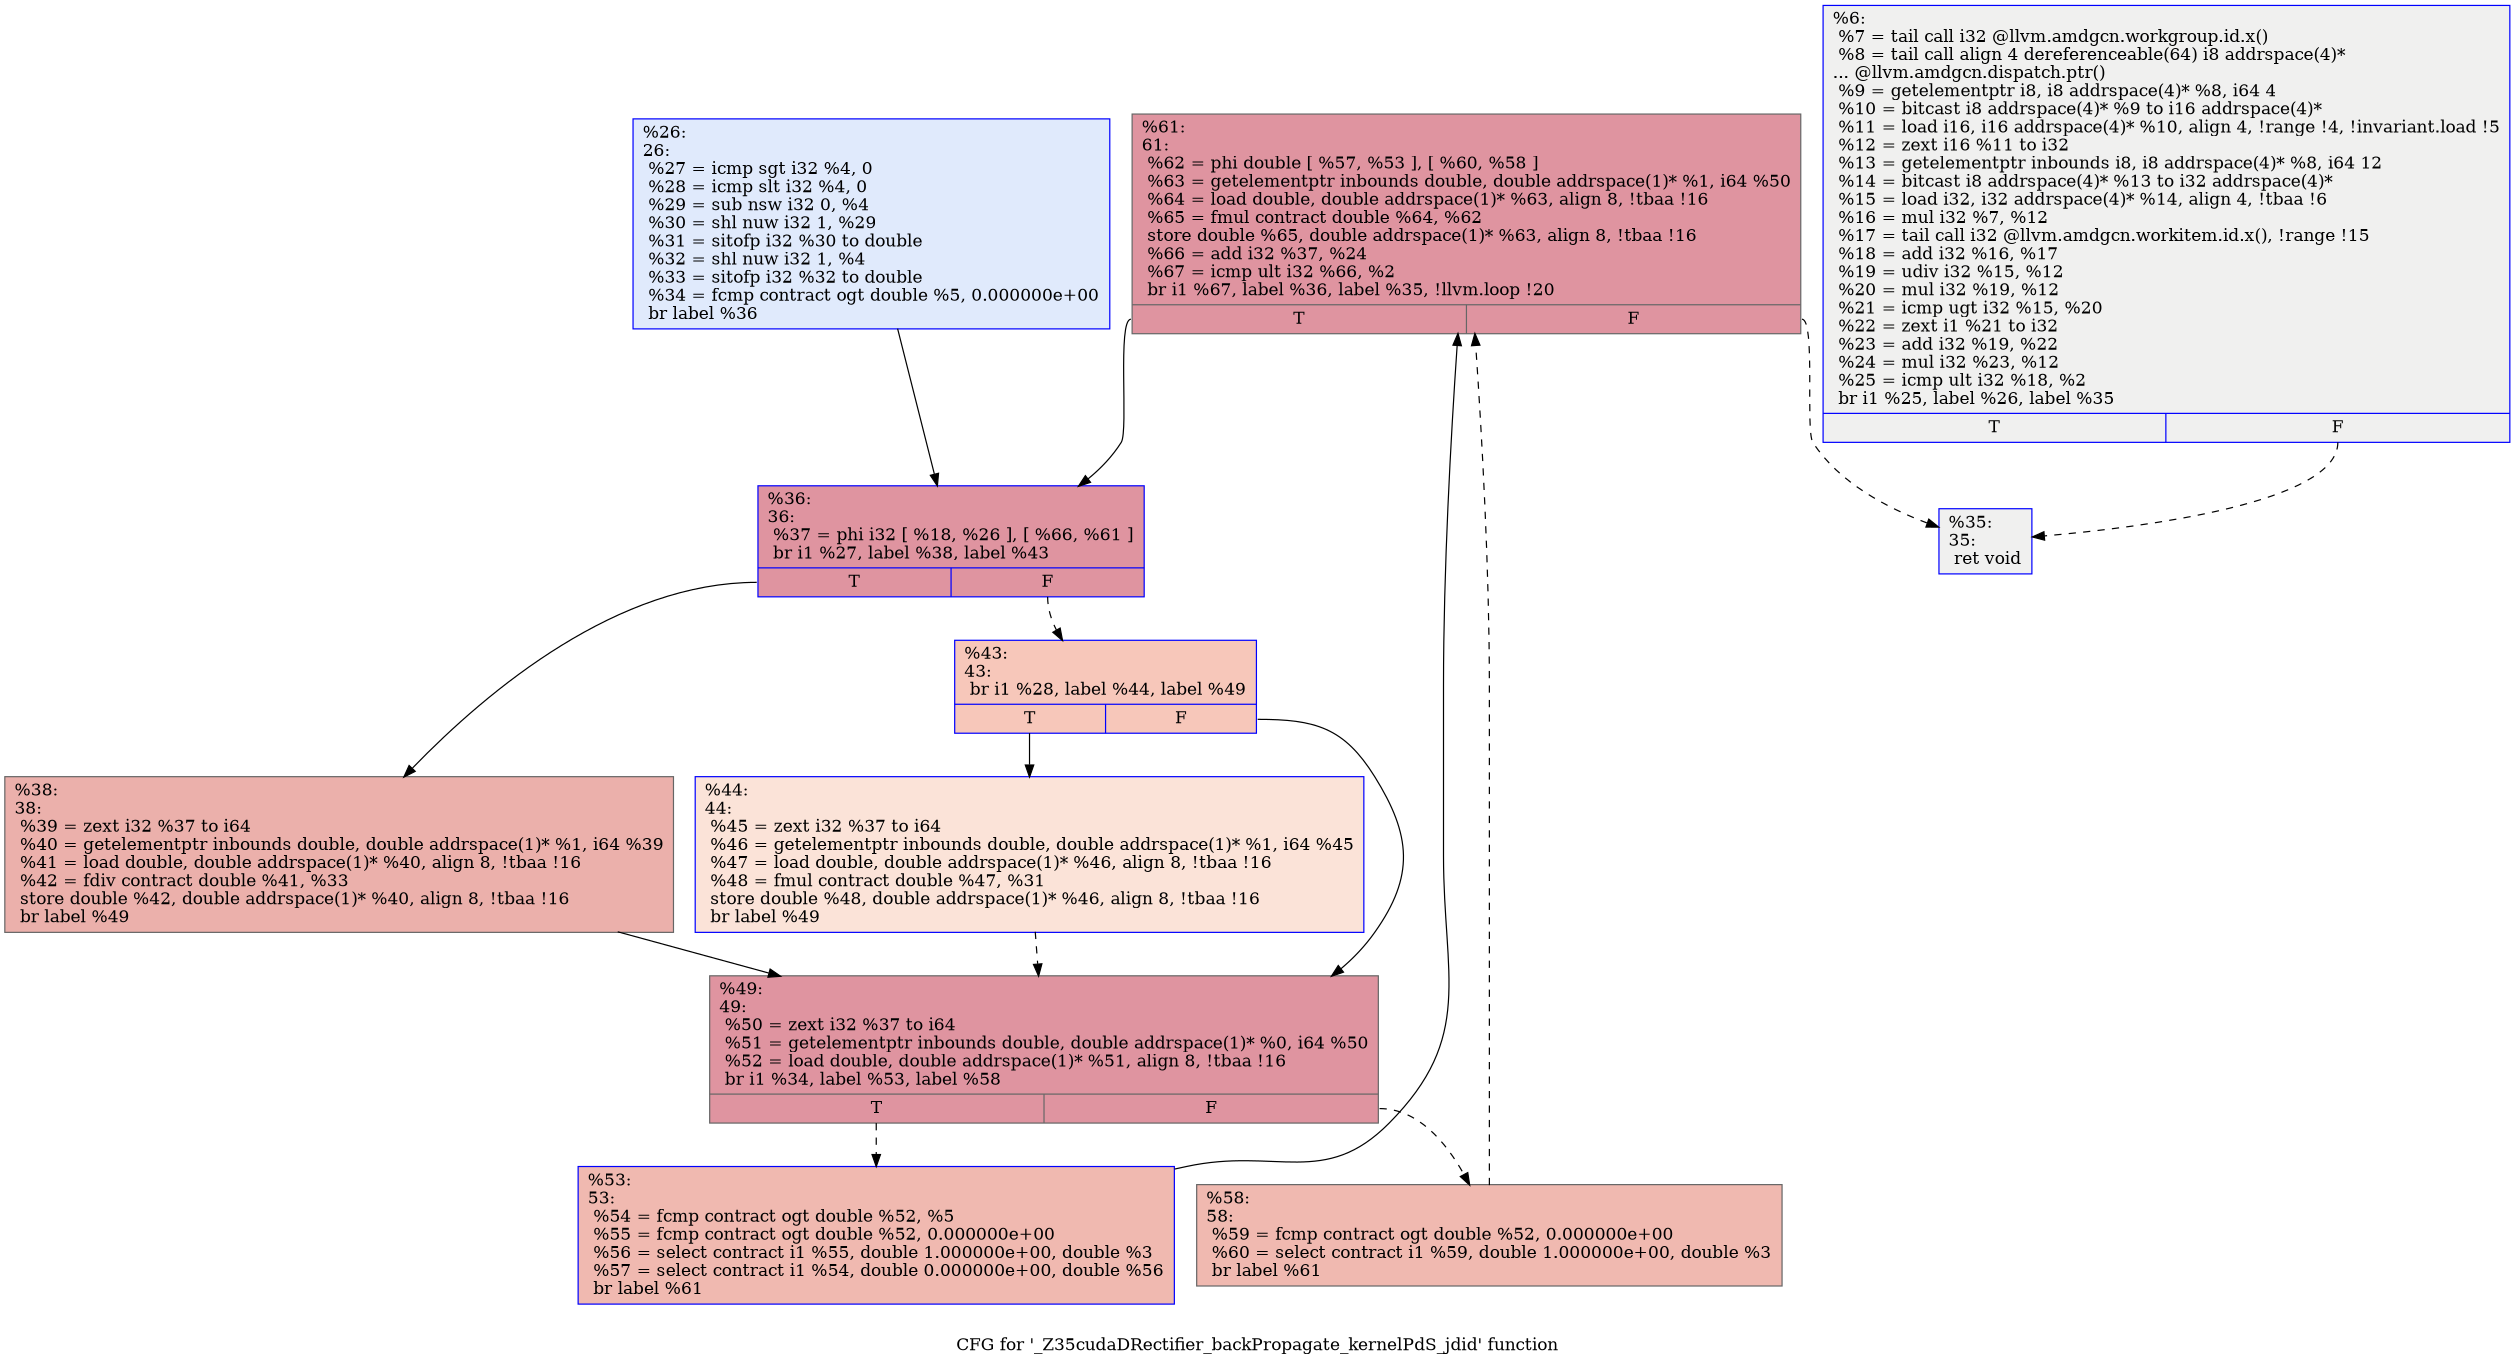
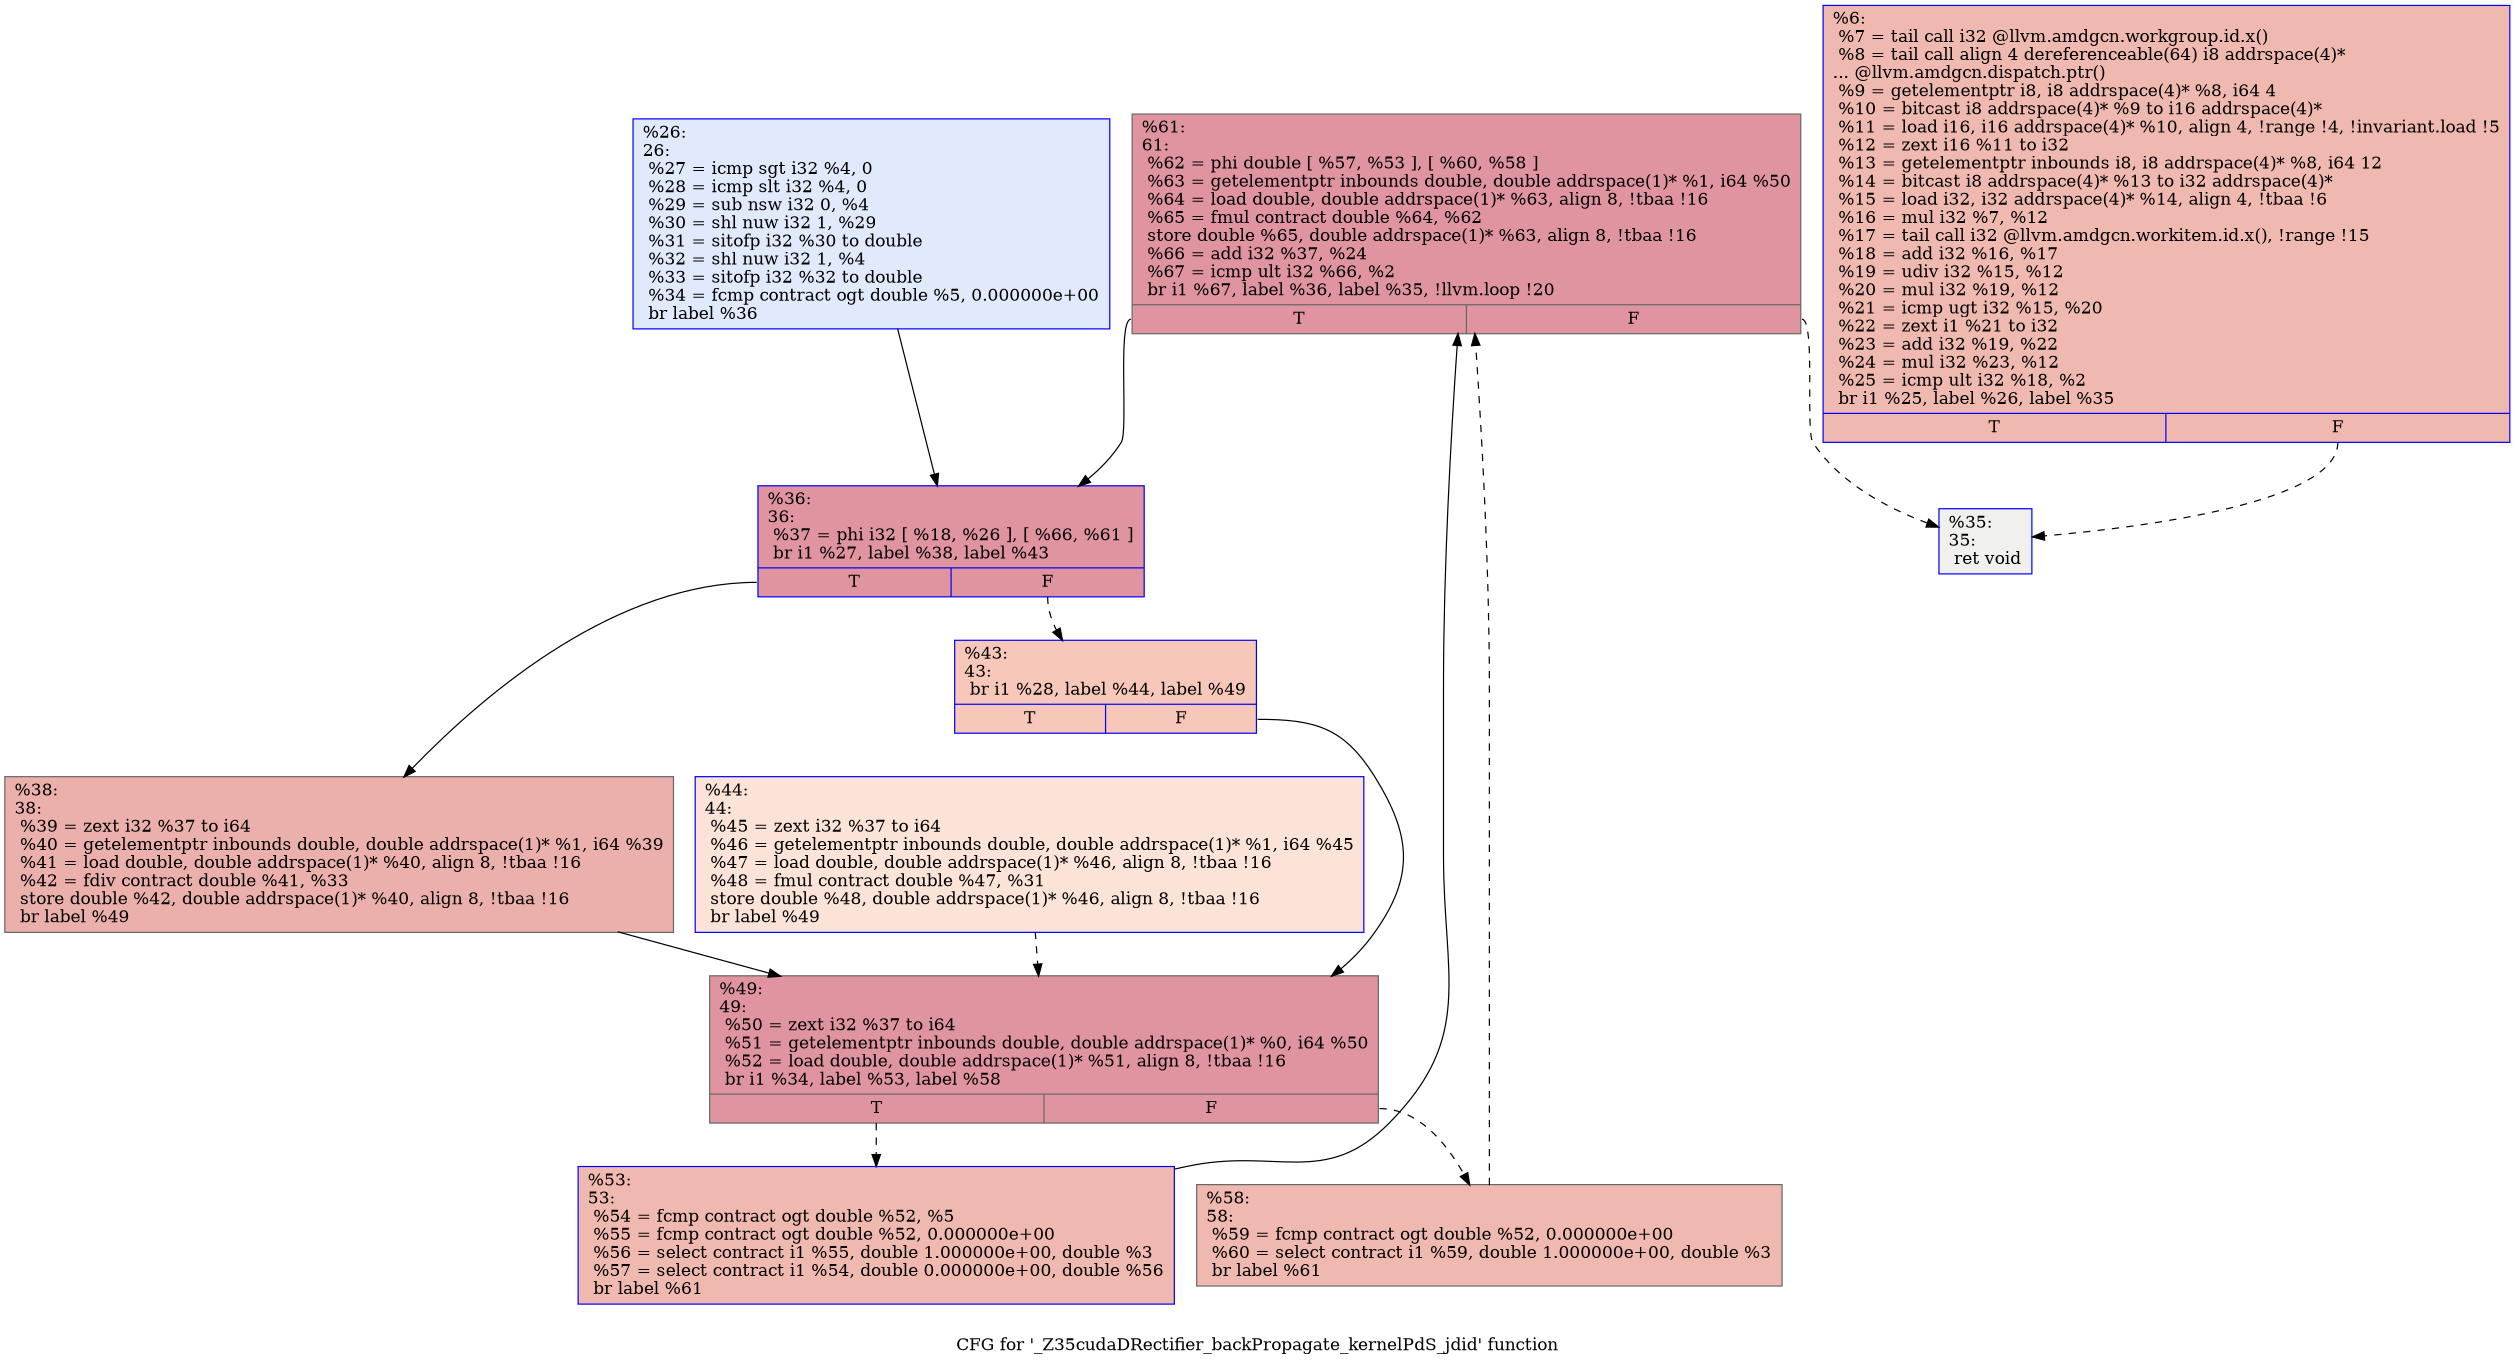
(2166, 224) -> (2166, 224)
(1030, 749) -> none
